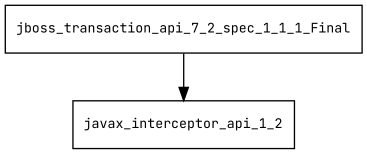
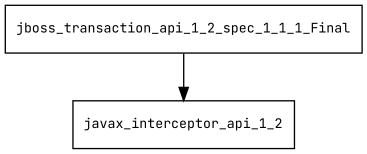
(184, 29) -> (184, 29)
